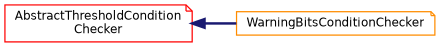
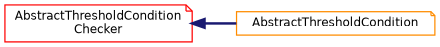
(336, 23) -> (336, 23)
